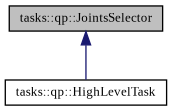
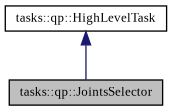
(86, 62) -> (86, 62)
